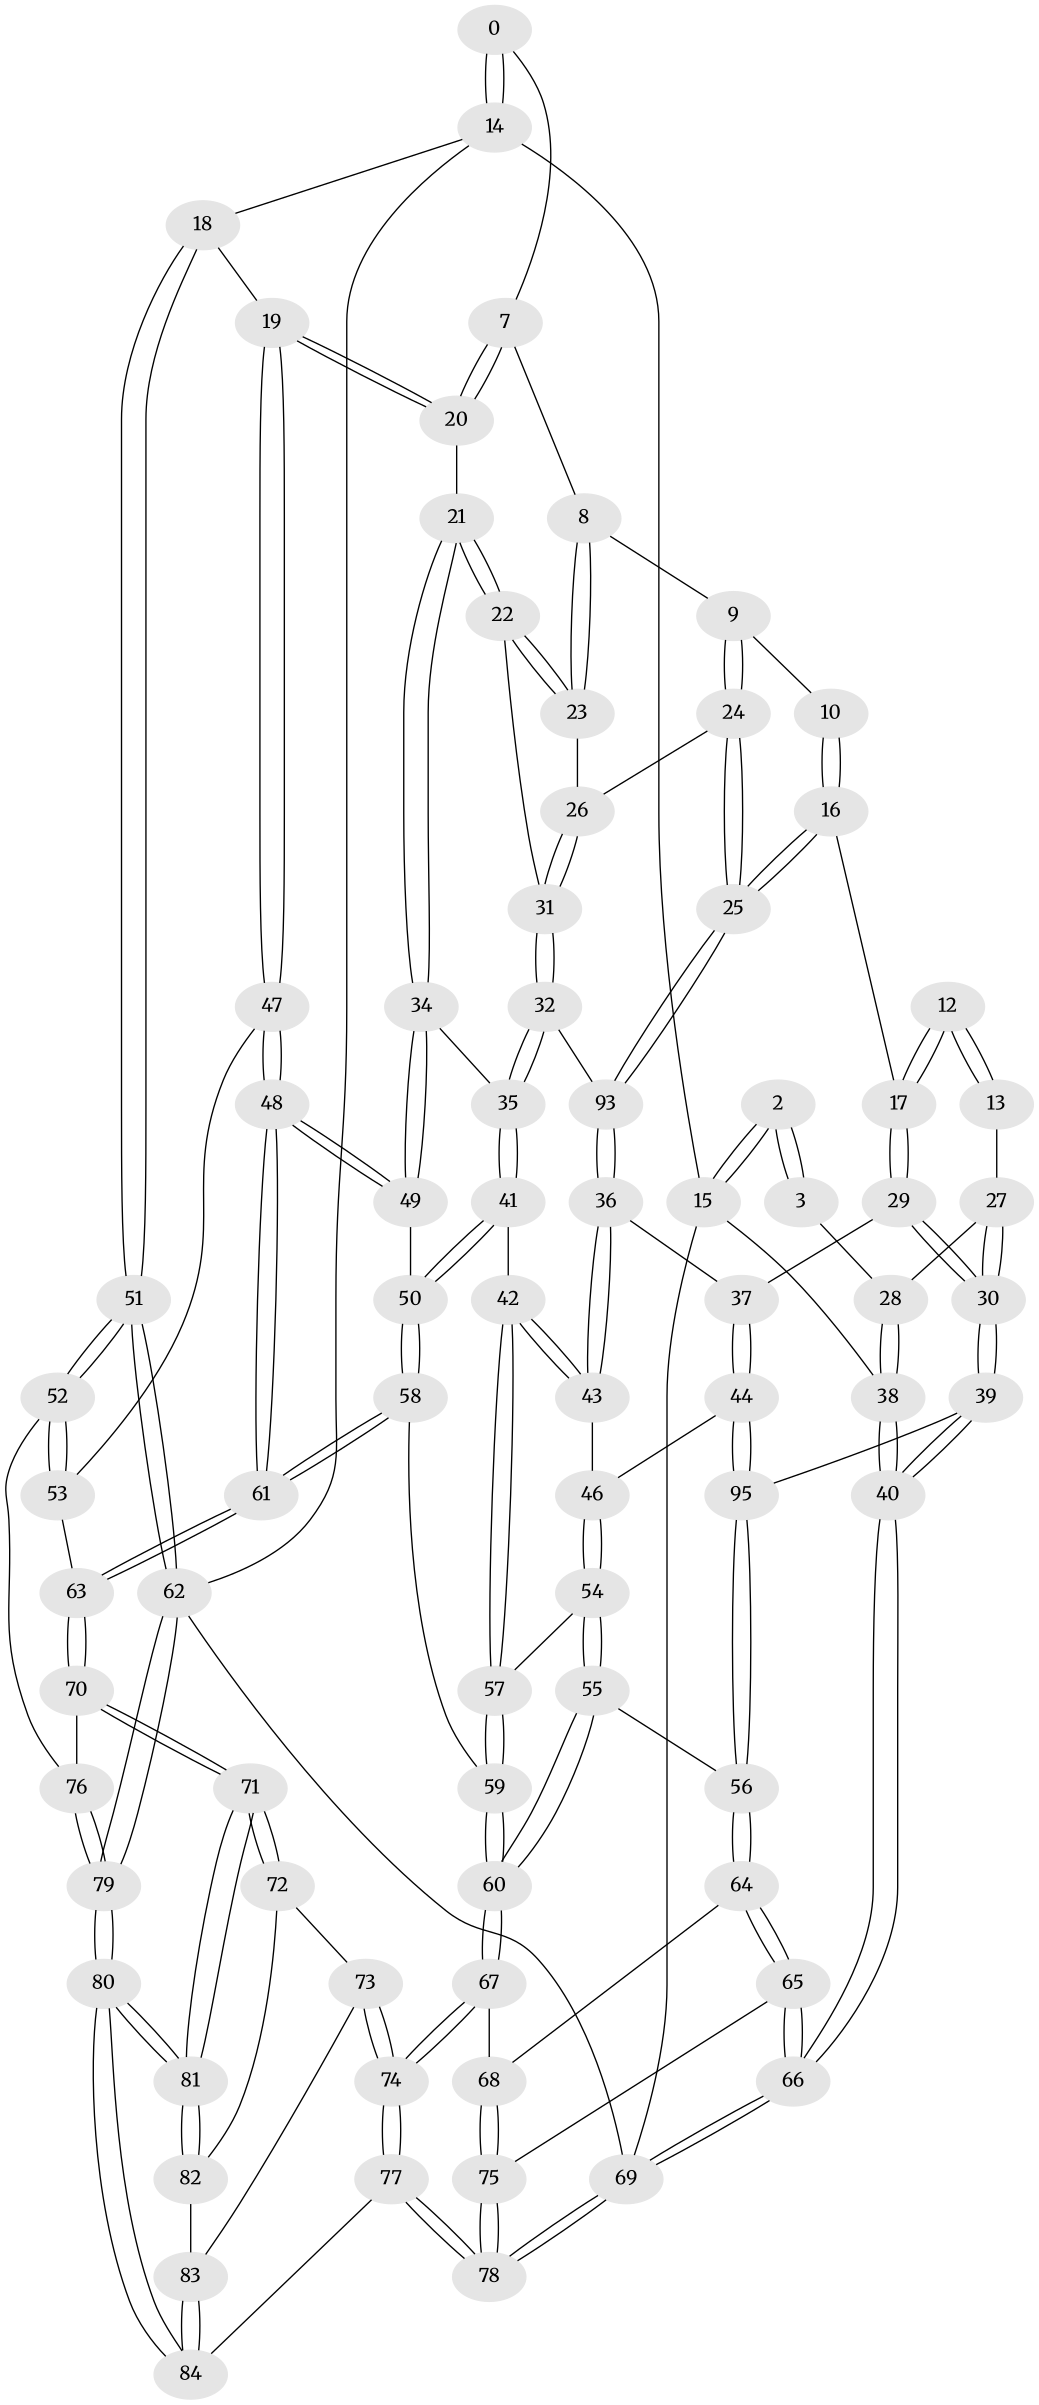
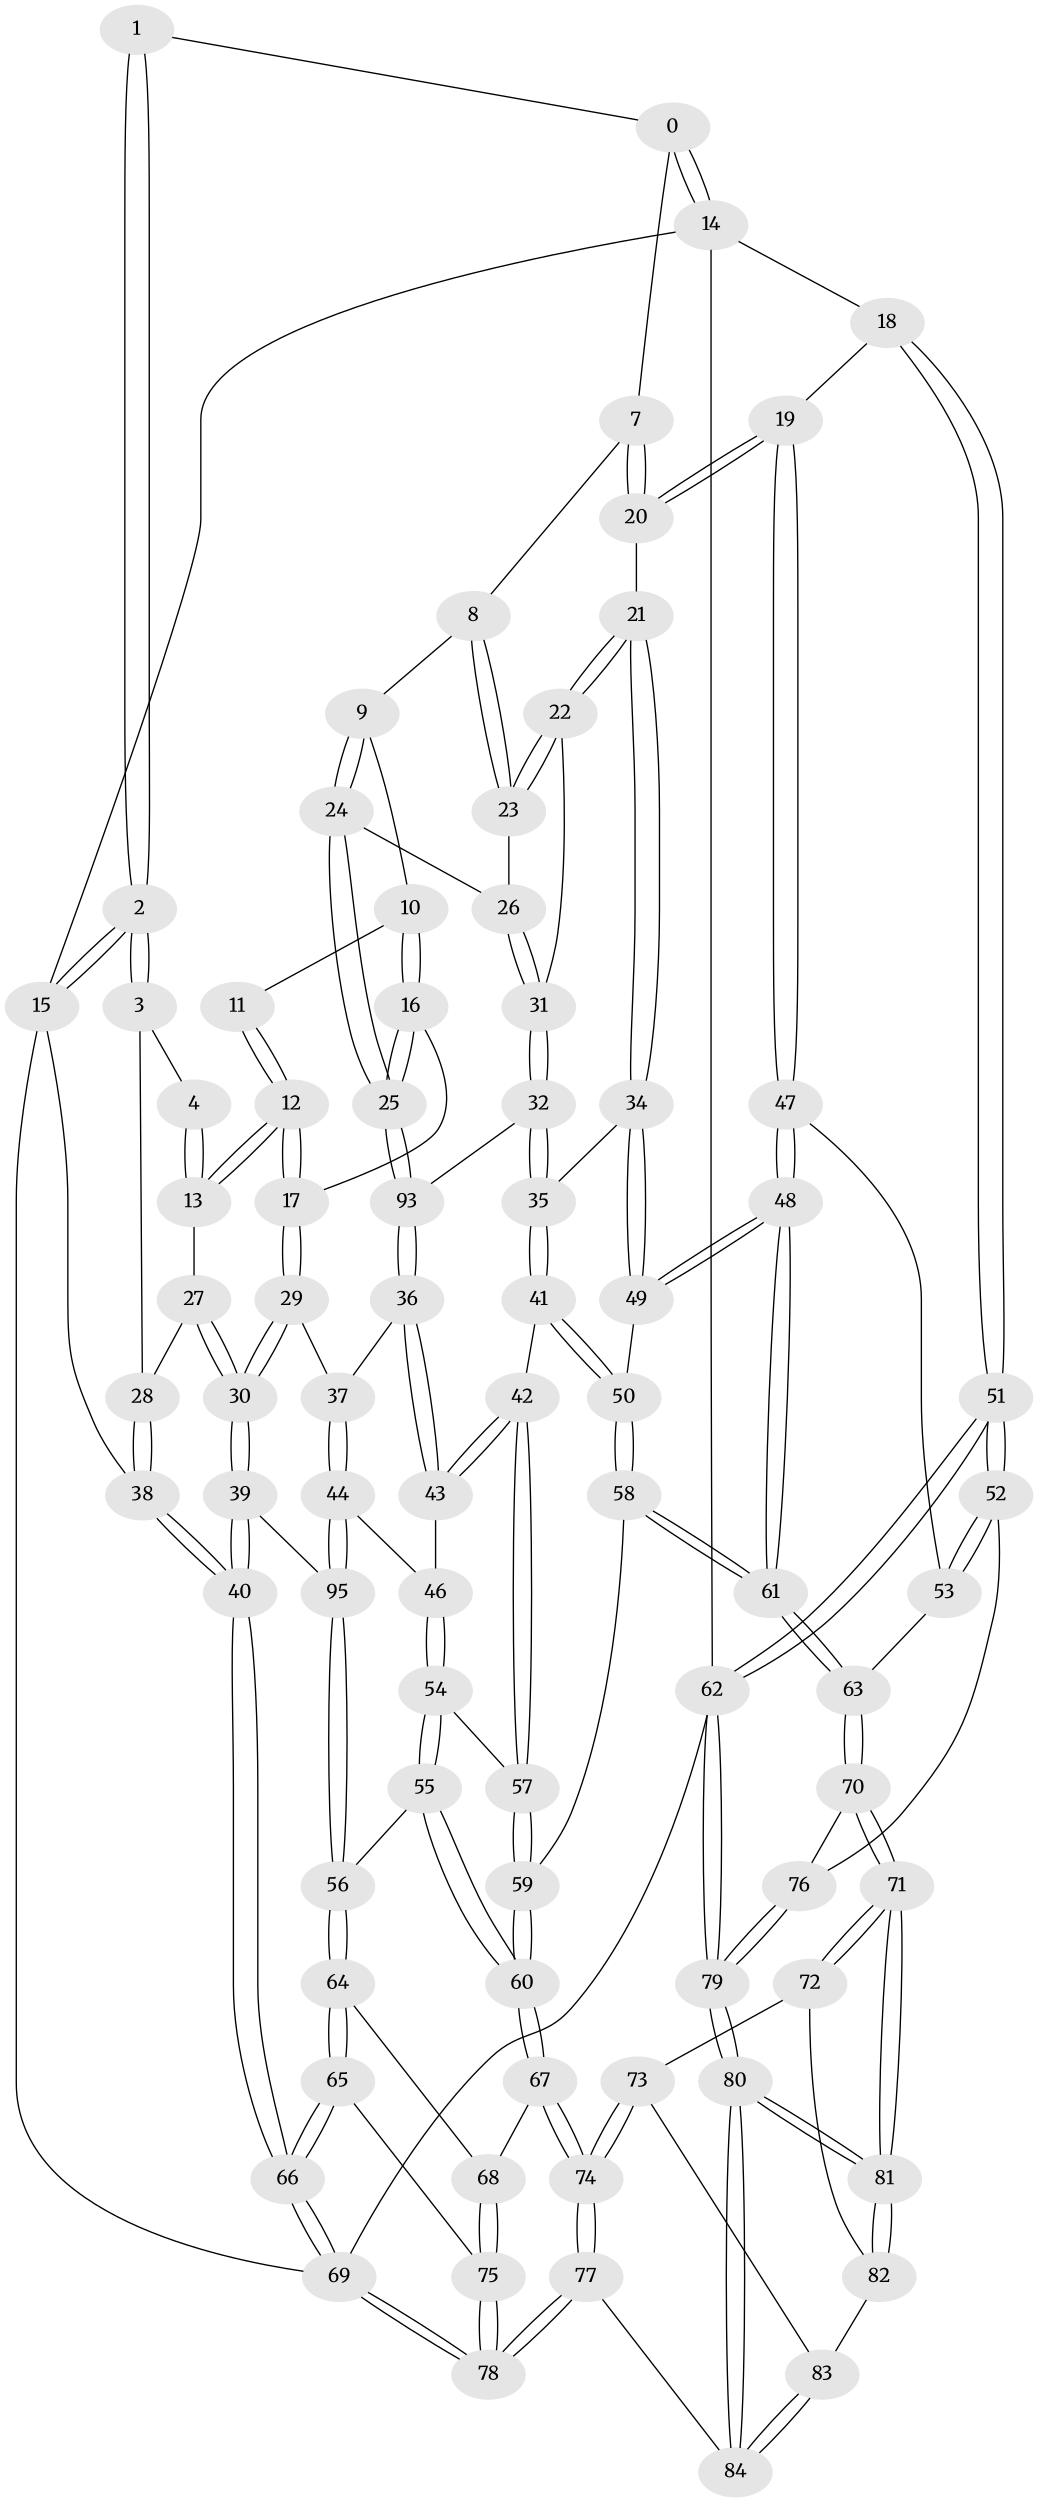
none -> (137, 30)
none -> (237, 1007)
none -> (194, 1105)
